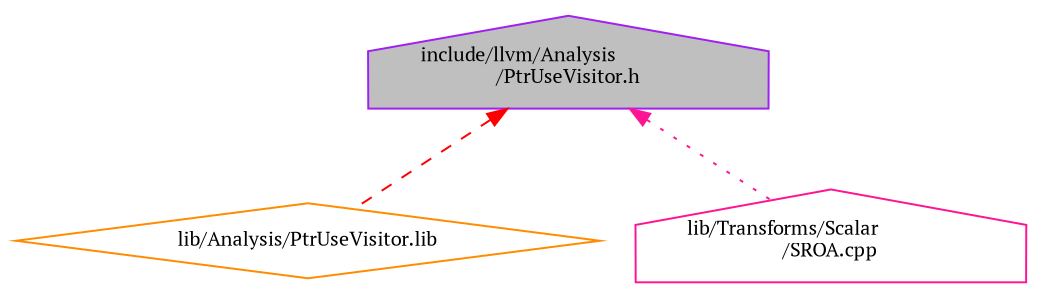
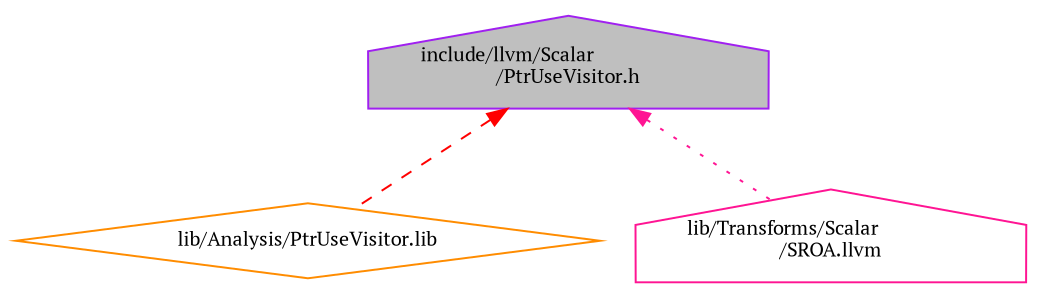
(568, 67) -> (568, 67)
(831, 241) -> (831, 241)
